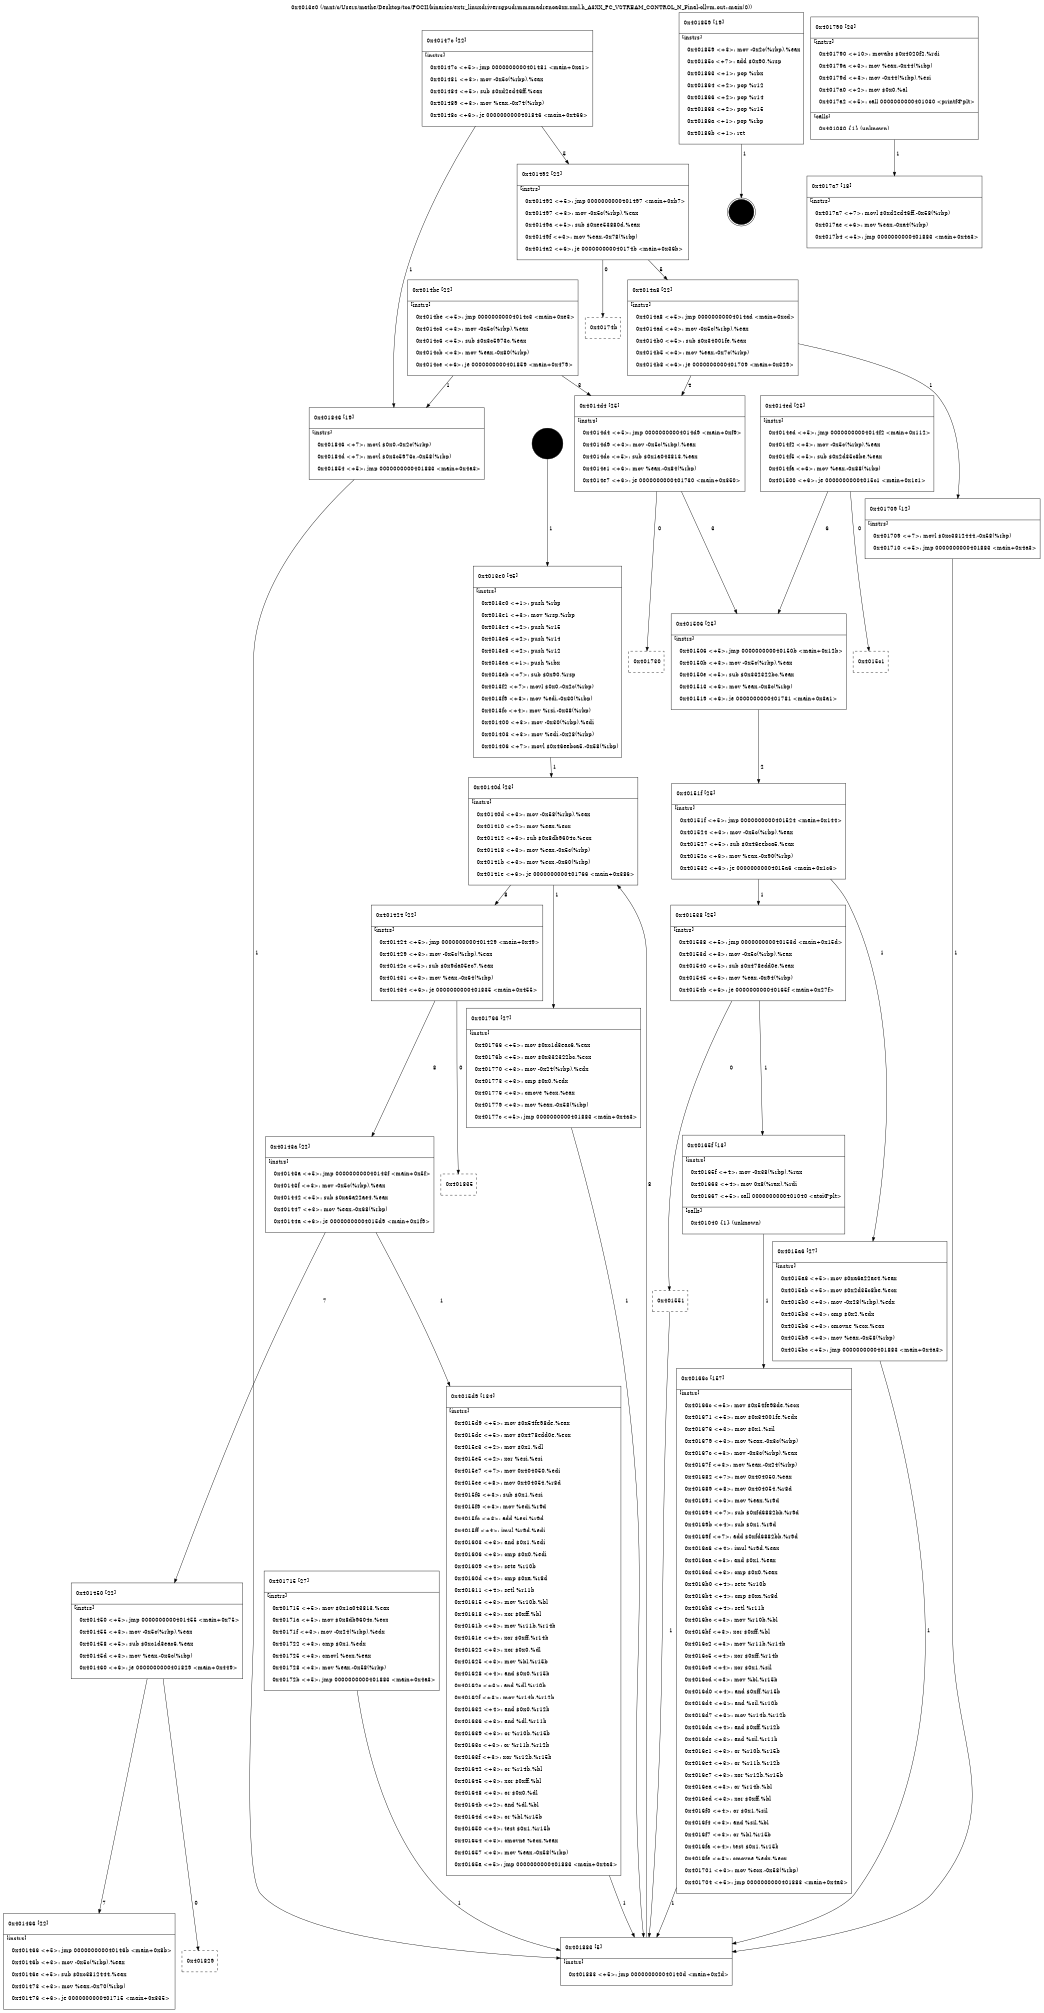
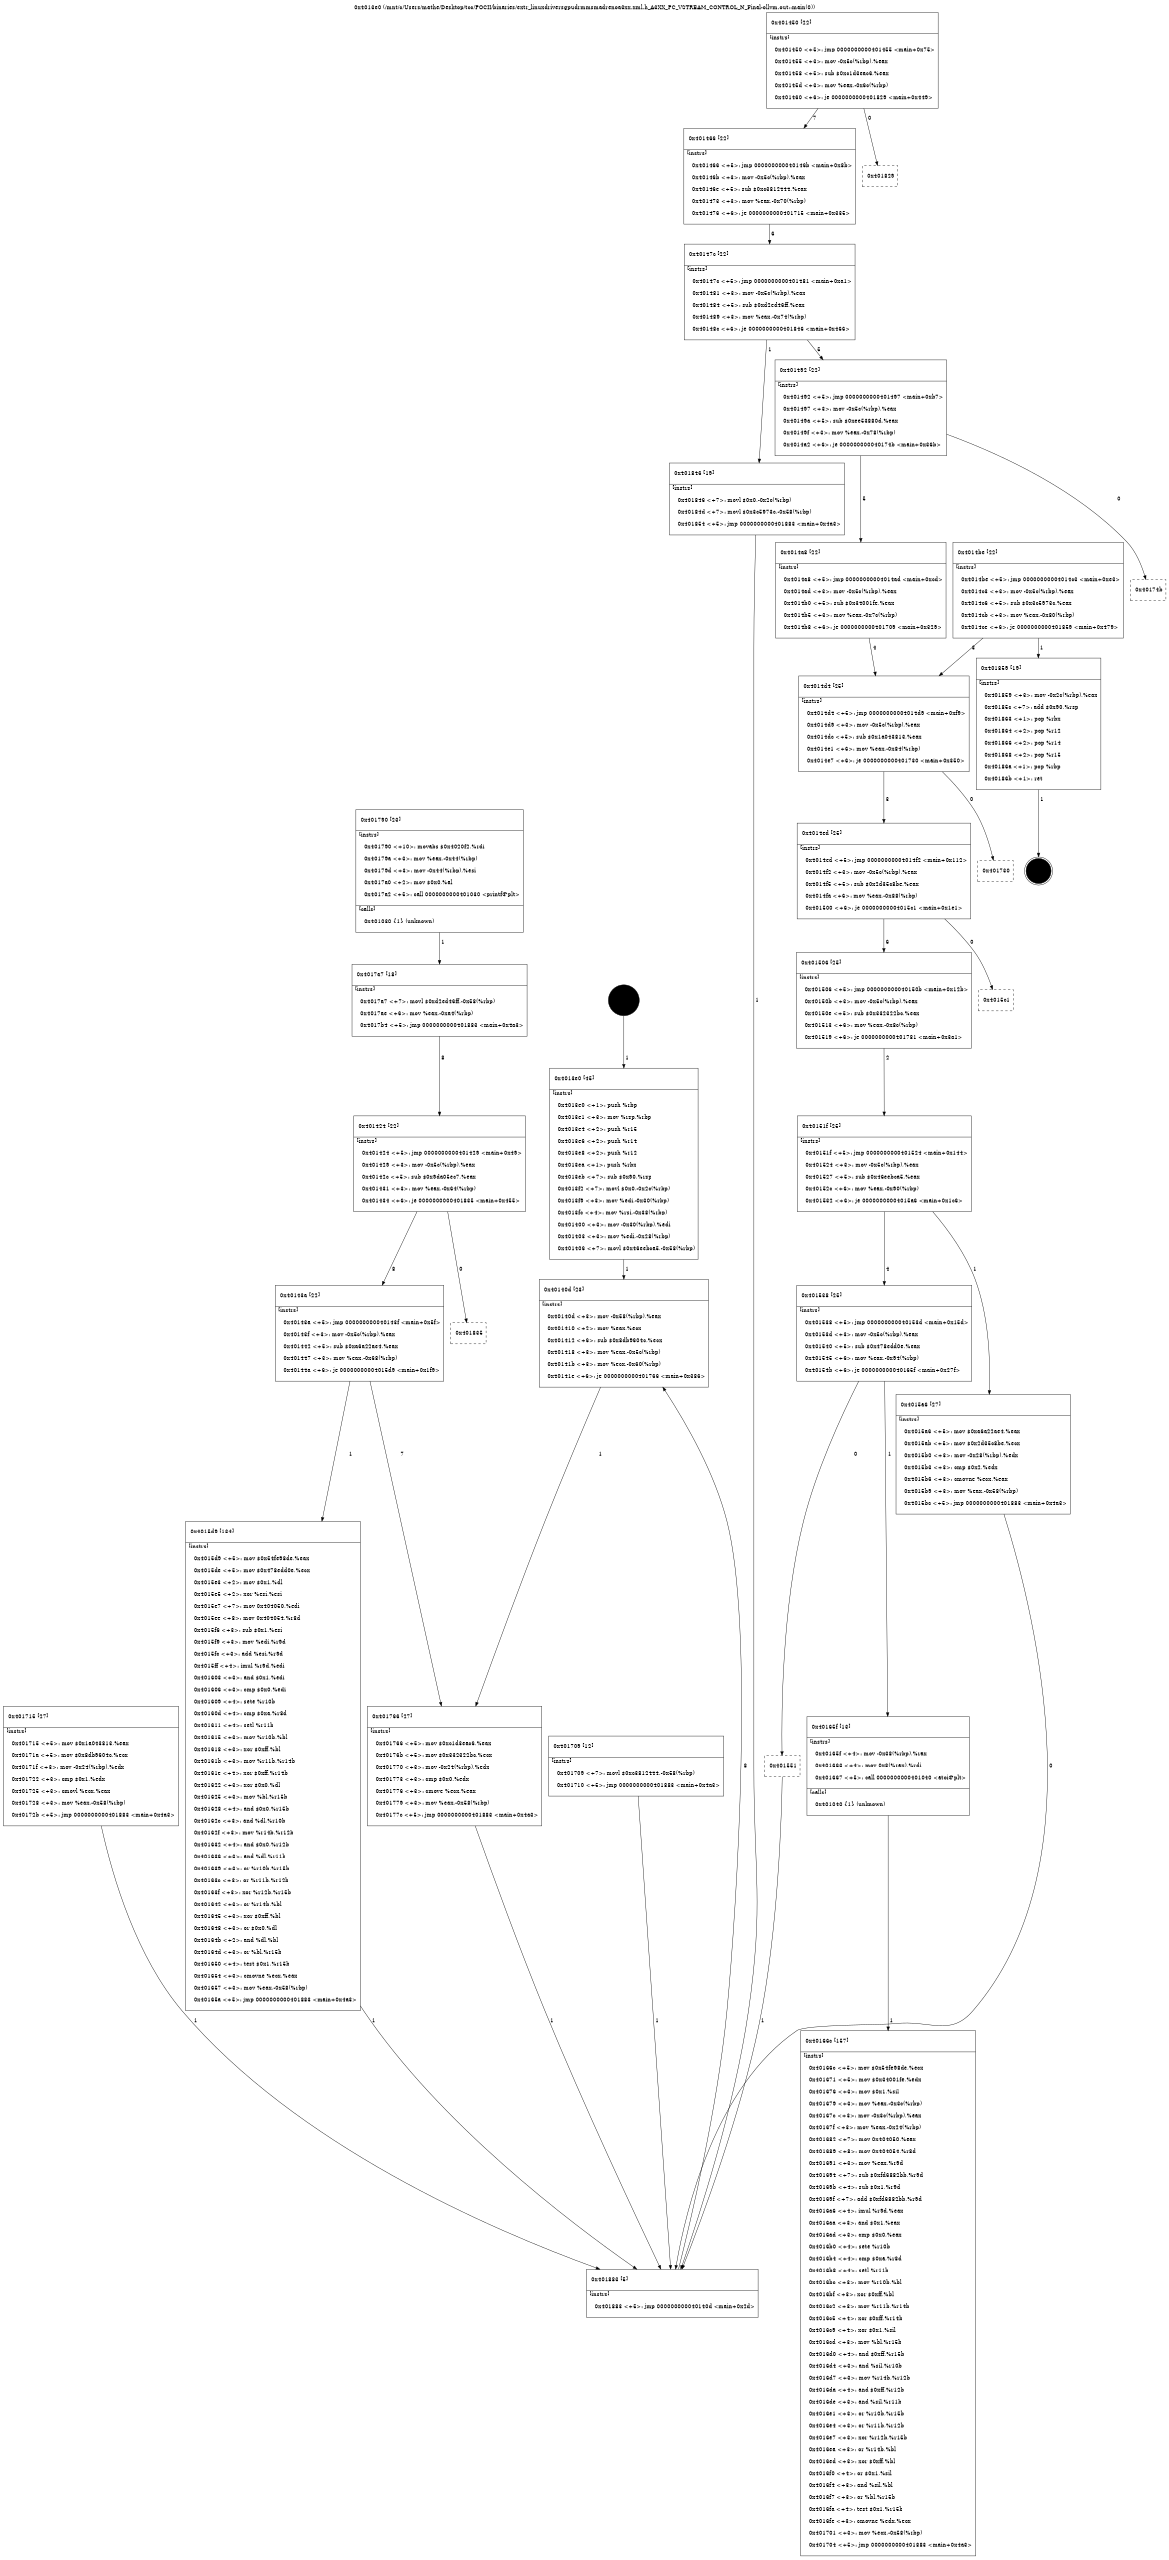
none -> (770, 232)
(919, 382) -> none
(441, 390) -> (1038, 646)
(708, 551) -> (884, 795)
(504, 894) -> (440, 1074)
(761, 895) -> (887, 1269)
(245, 1404) -> (405, 1542)
(928, 1631) -> (1050, 1766)
(668, 1911) -> none
